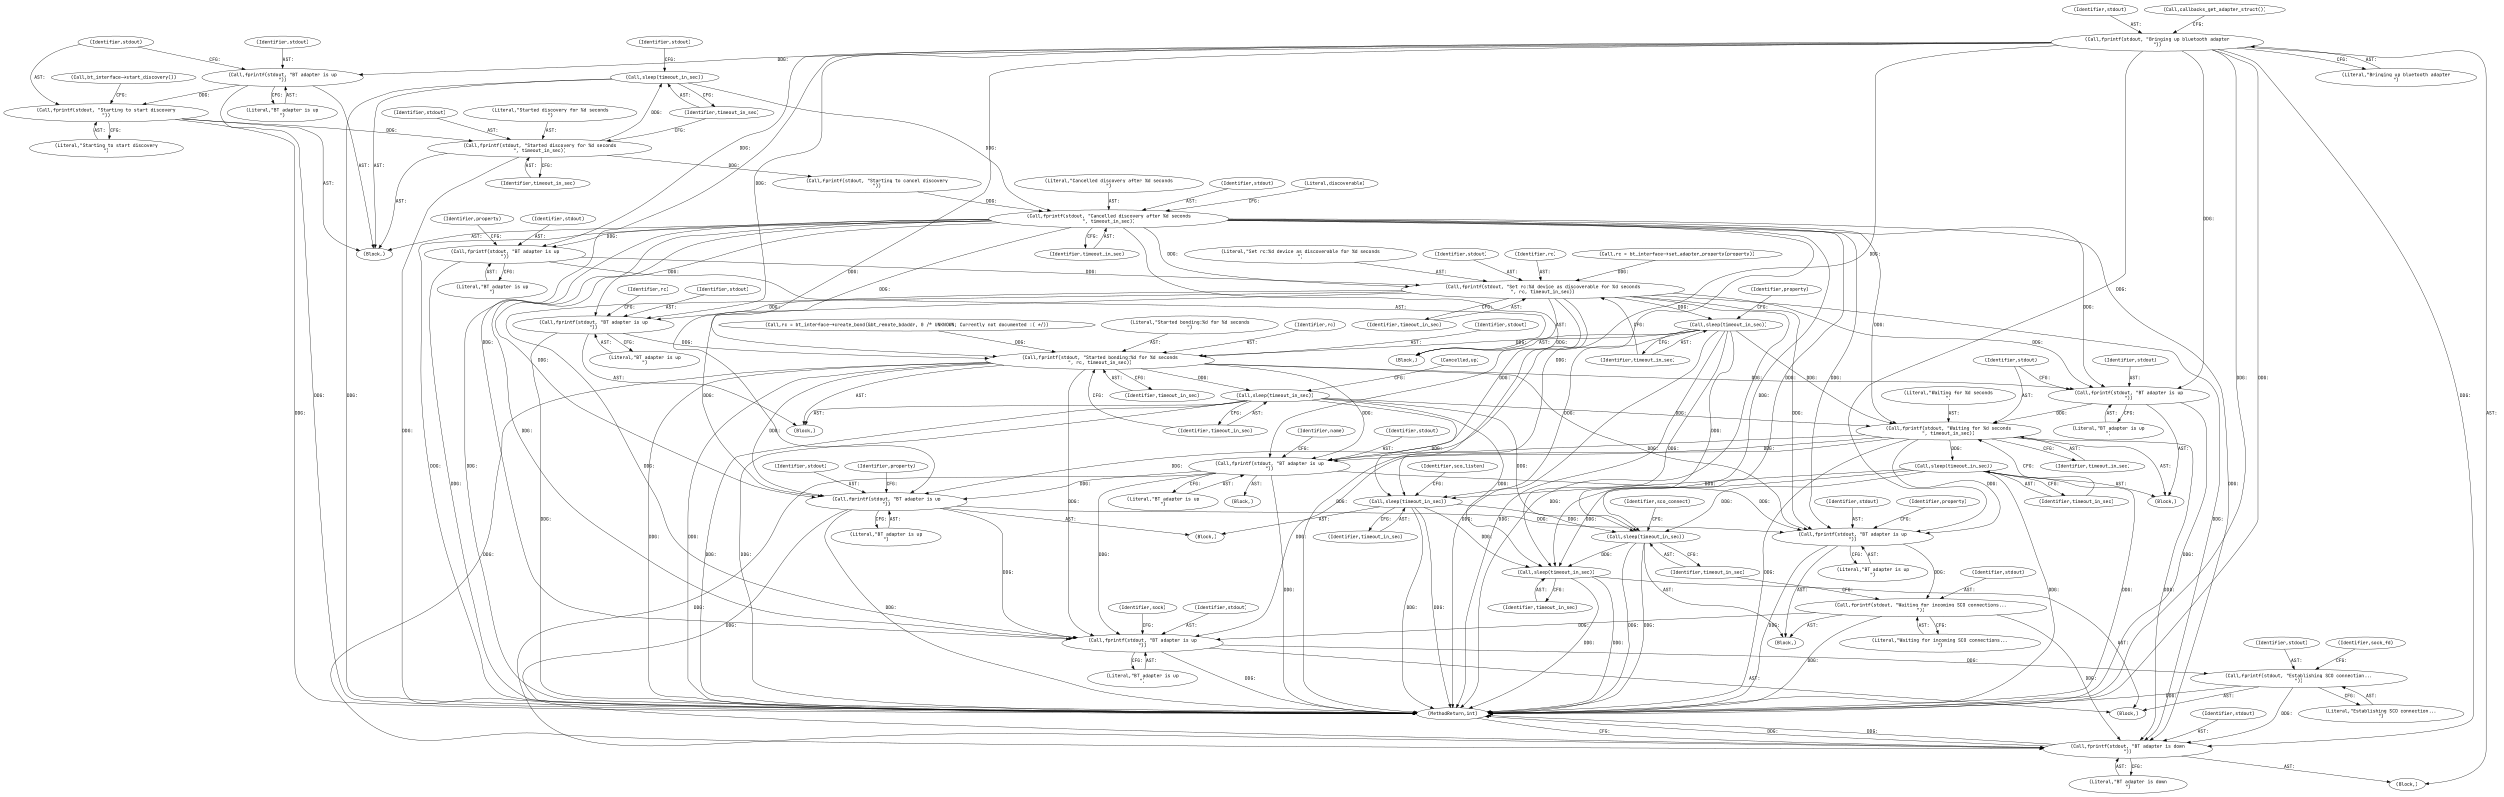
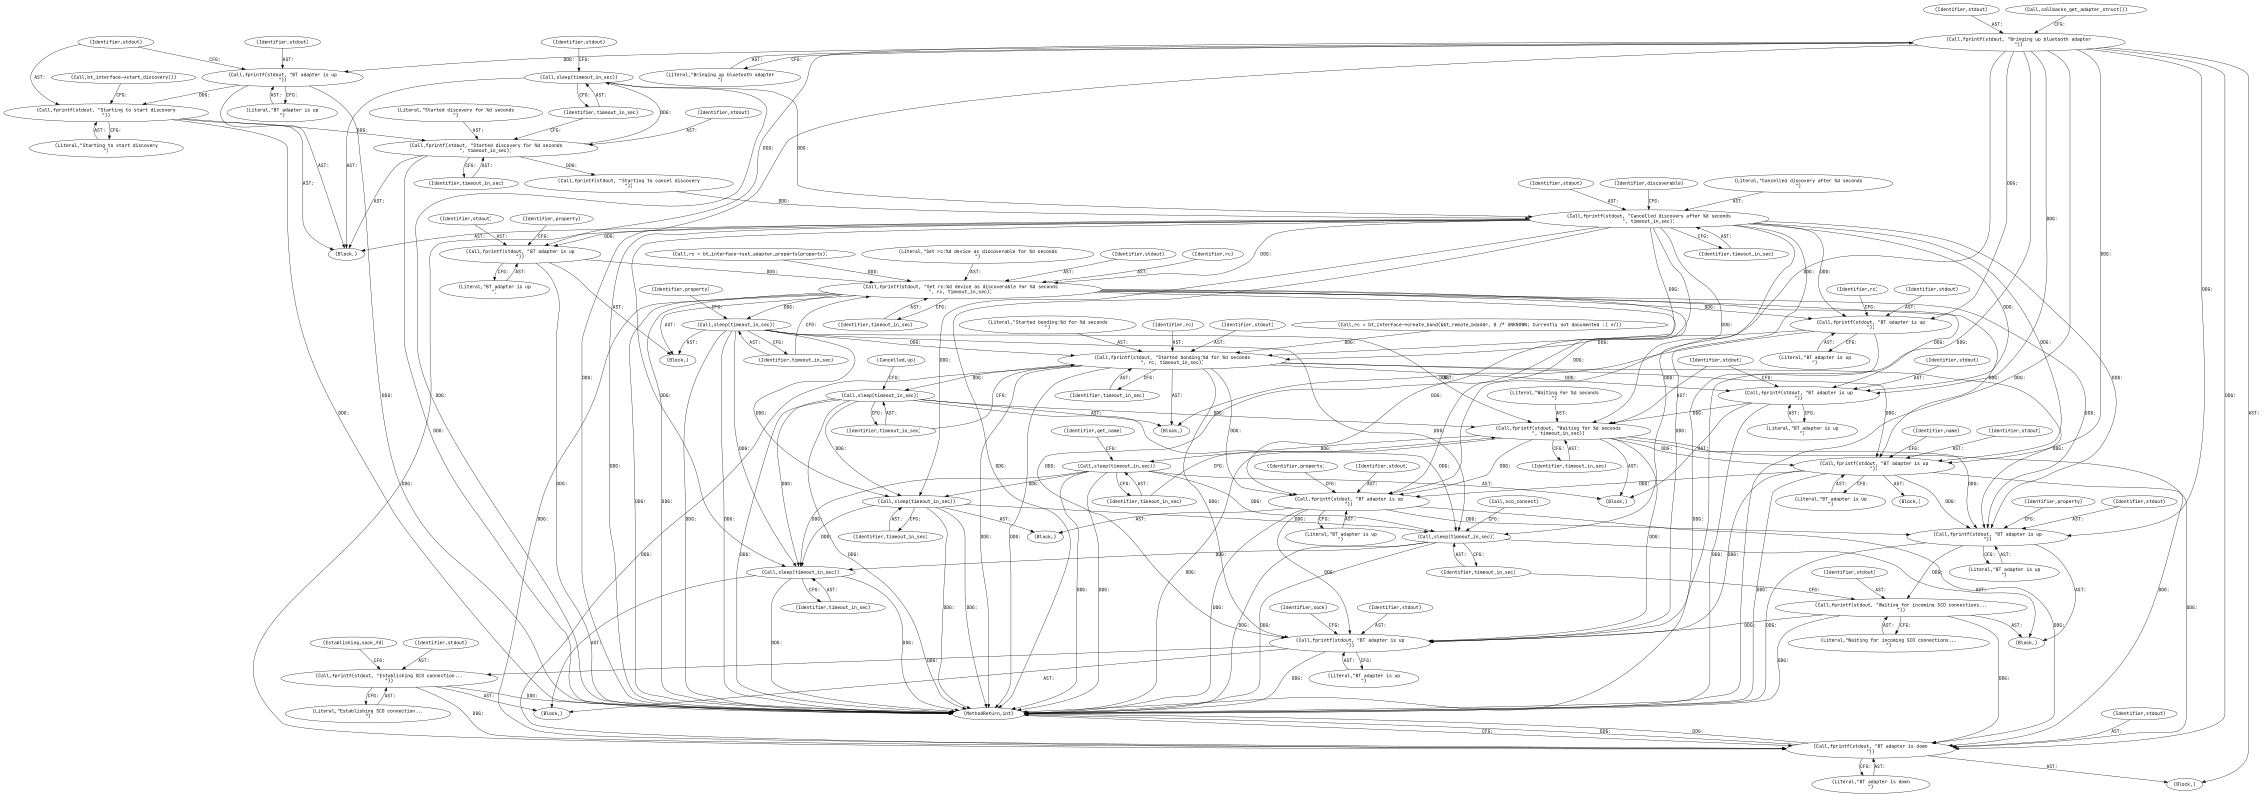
(1335, 184) -> (1649, 184)
none -> (1093, 431)
(1453, 466) -> none
(1657, 502) -> (1514, 502)
(2366, 643) -> (353, 643)
